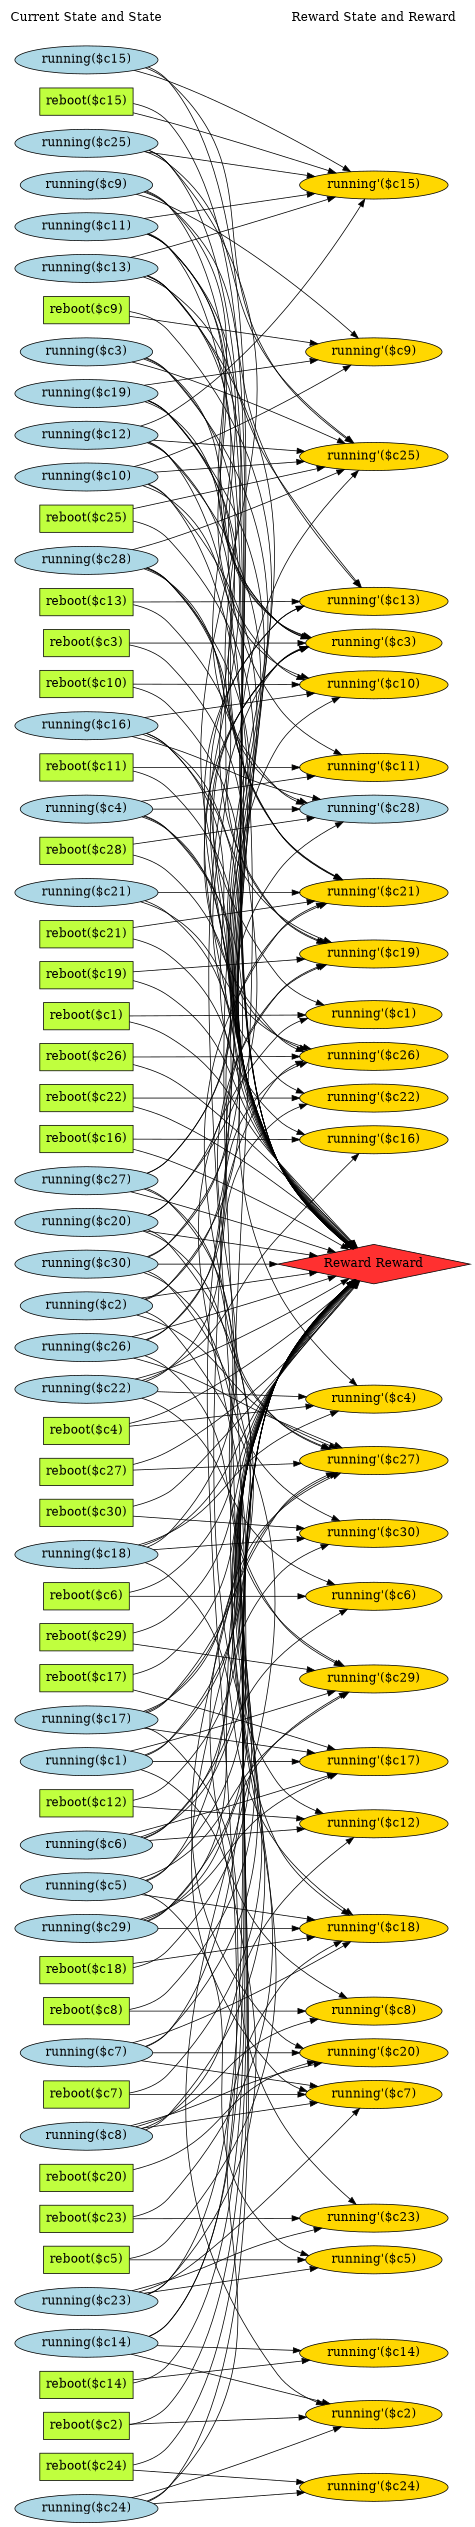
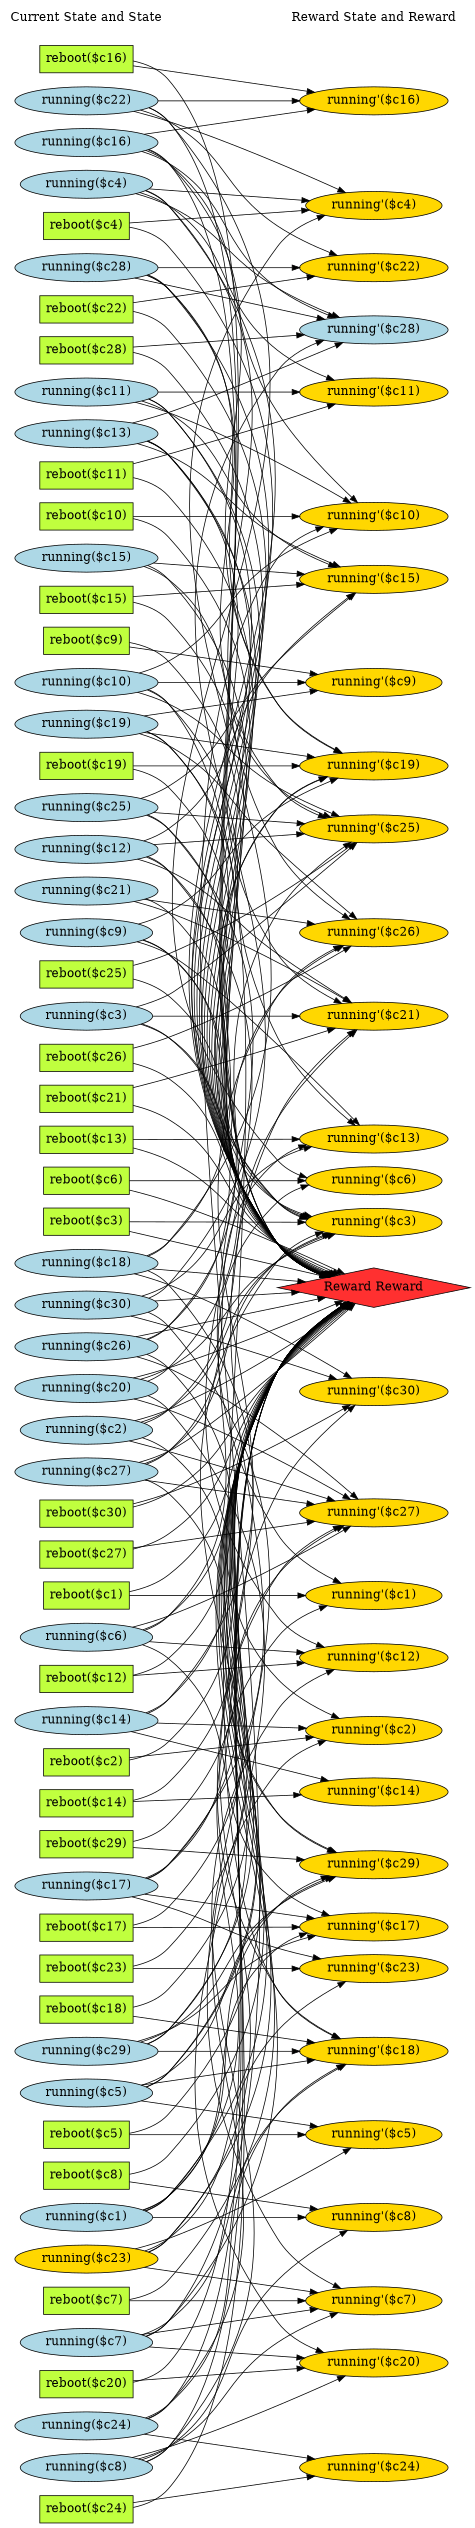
(251, 253) -> (233, 851)
none -> (238, 1846)
(86, 2302) -> (86, 2259)
